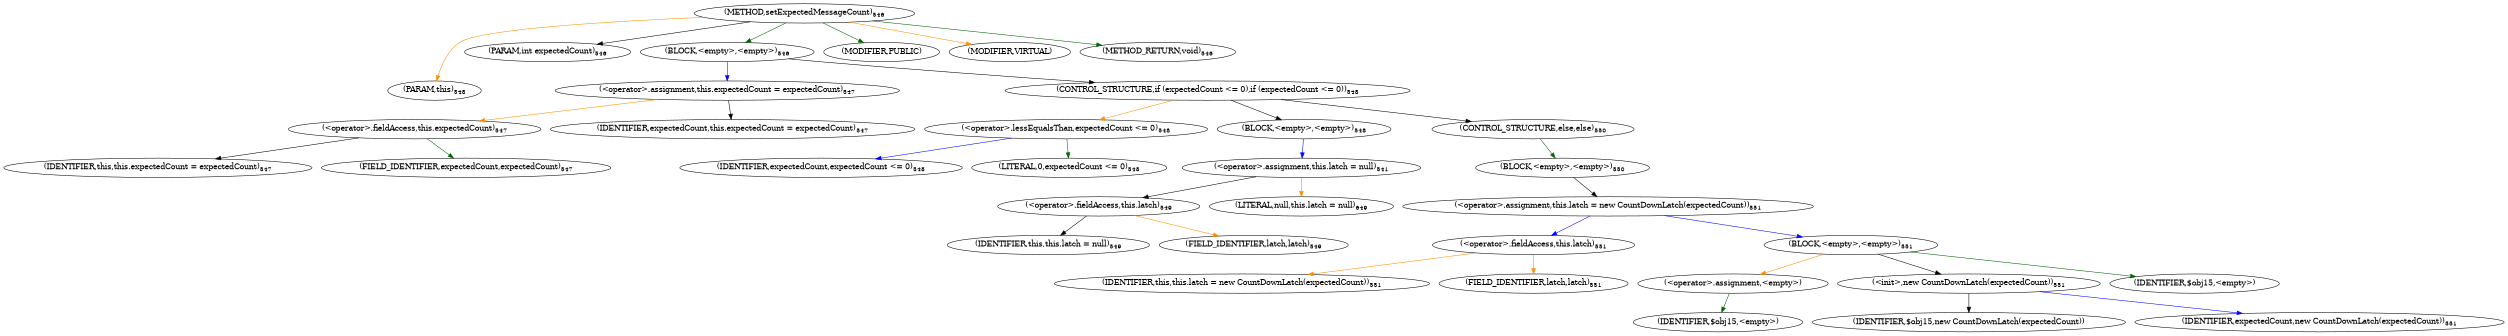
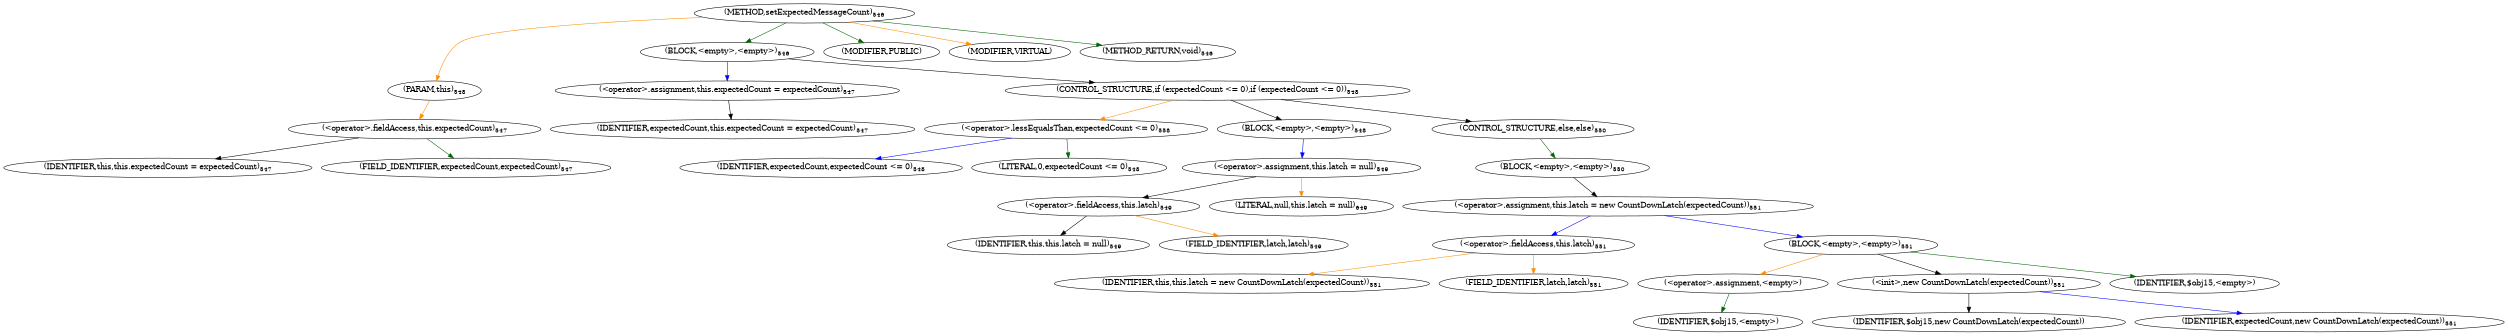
(548, 52) -> none
(571, 110) -> (426, 107)
(1164, 128) -> (1164, 128)
(1383, 167) -> (1383, 167)
